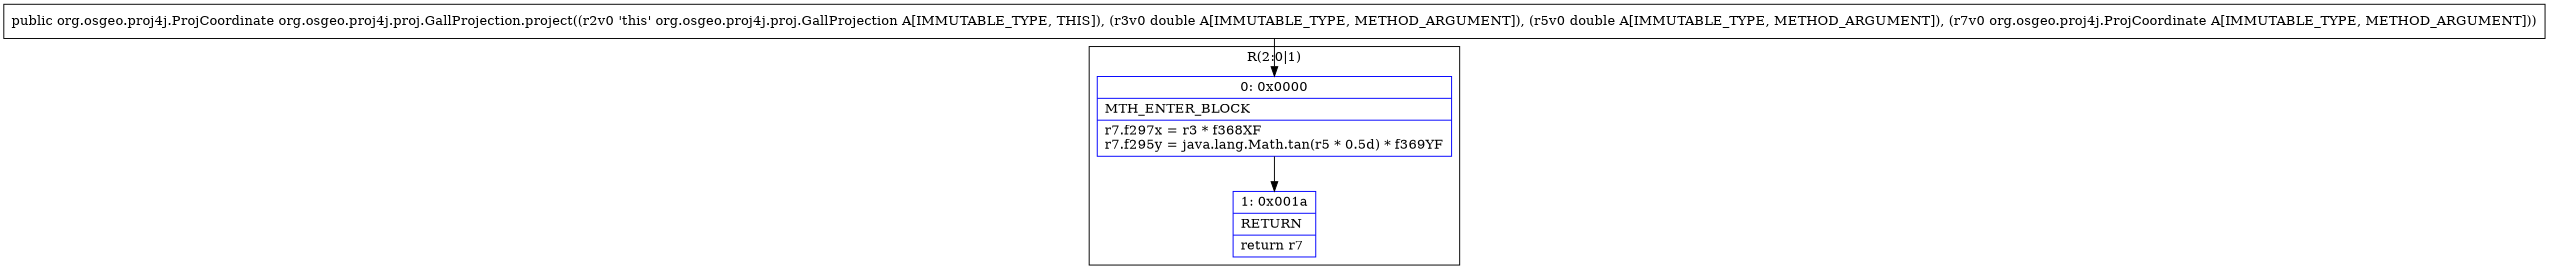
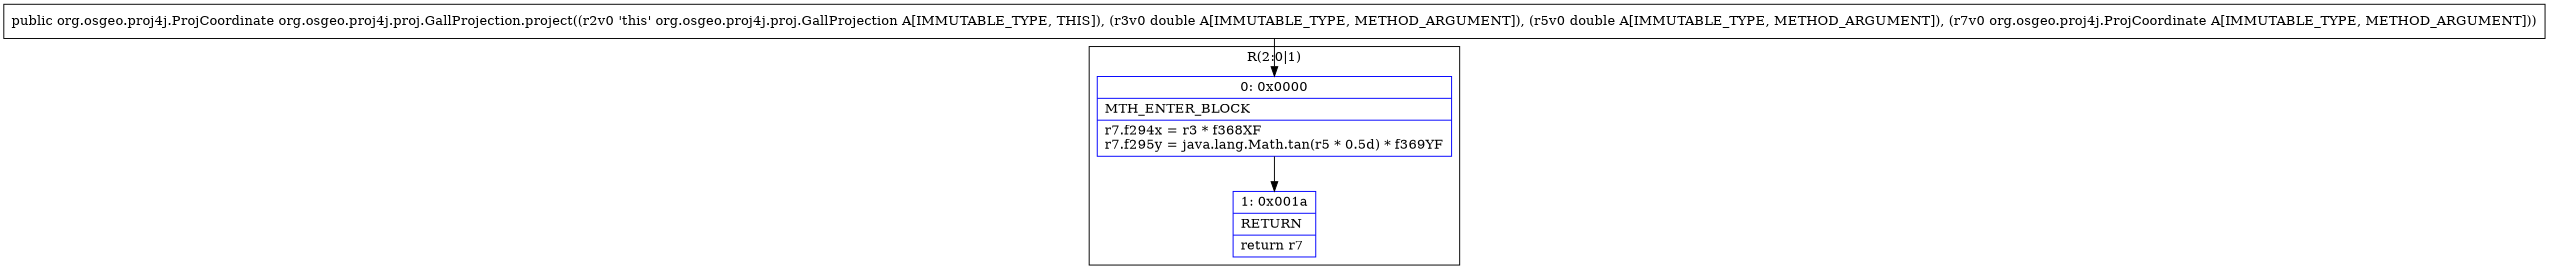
(1184, 131) -> (1184, 131)
